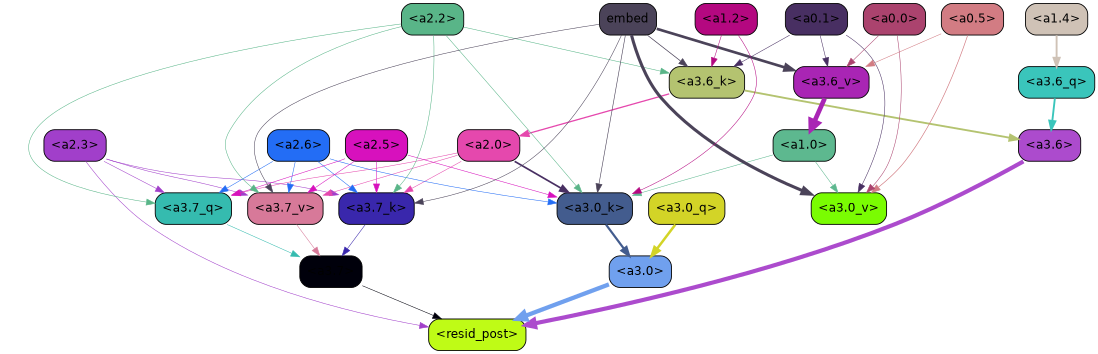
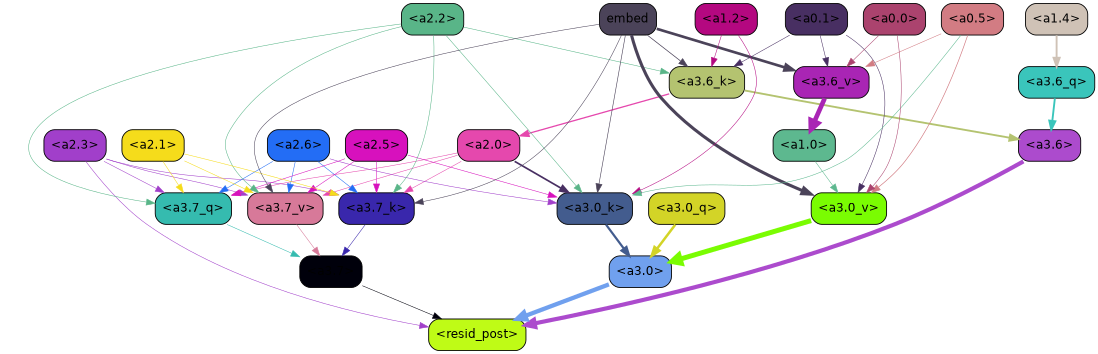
none -> (153, 145)
(707, 174) -> (828, 168)
(438, 184) -> (438, 184)
none -> (746, 240)
